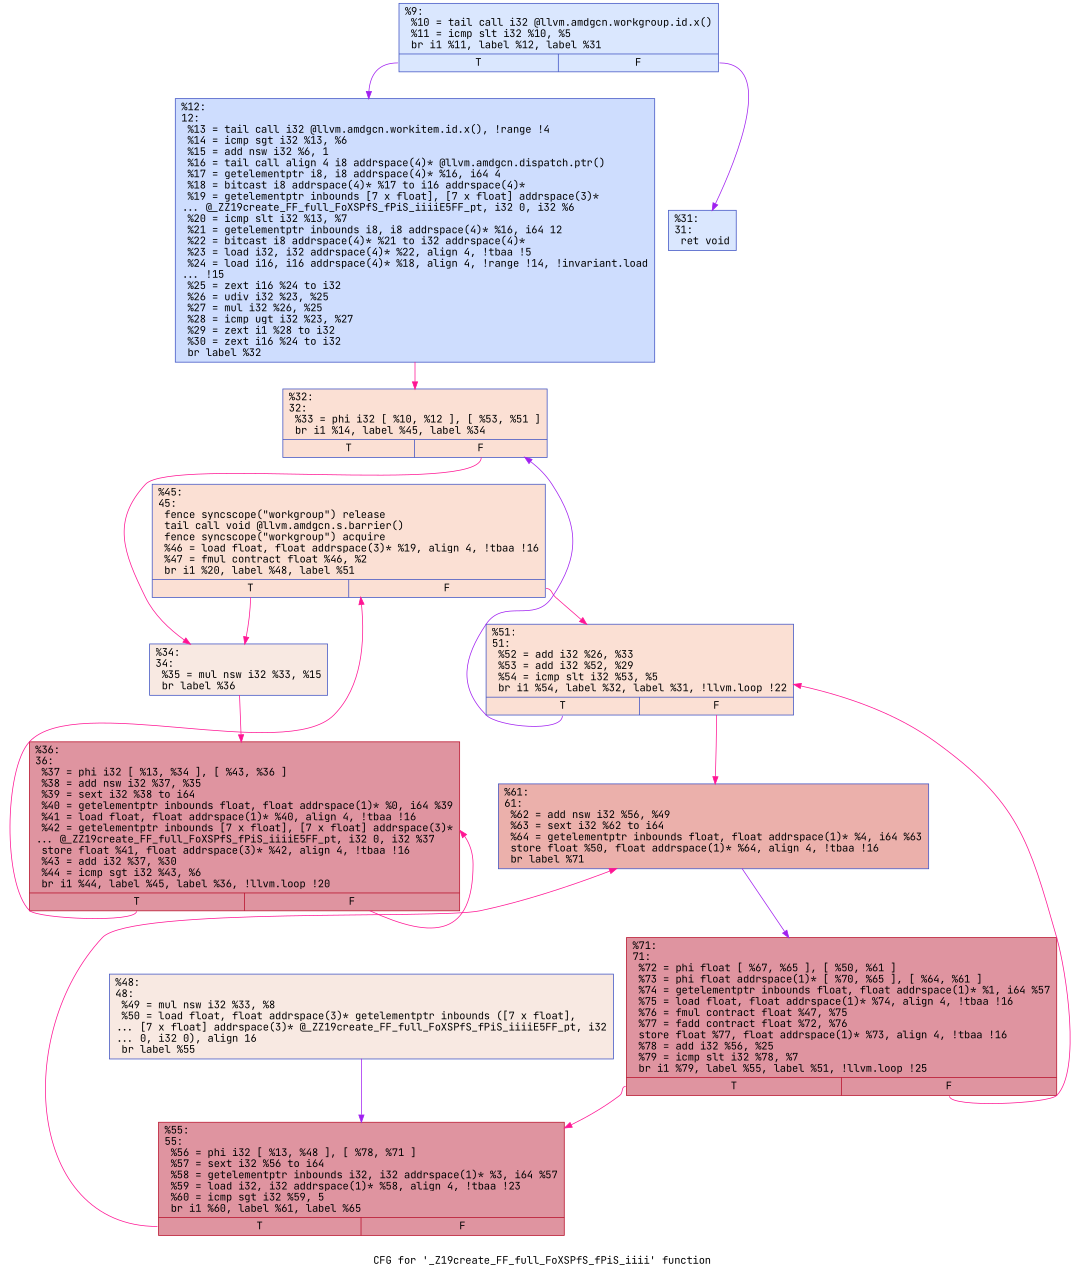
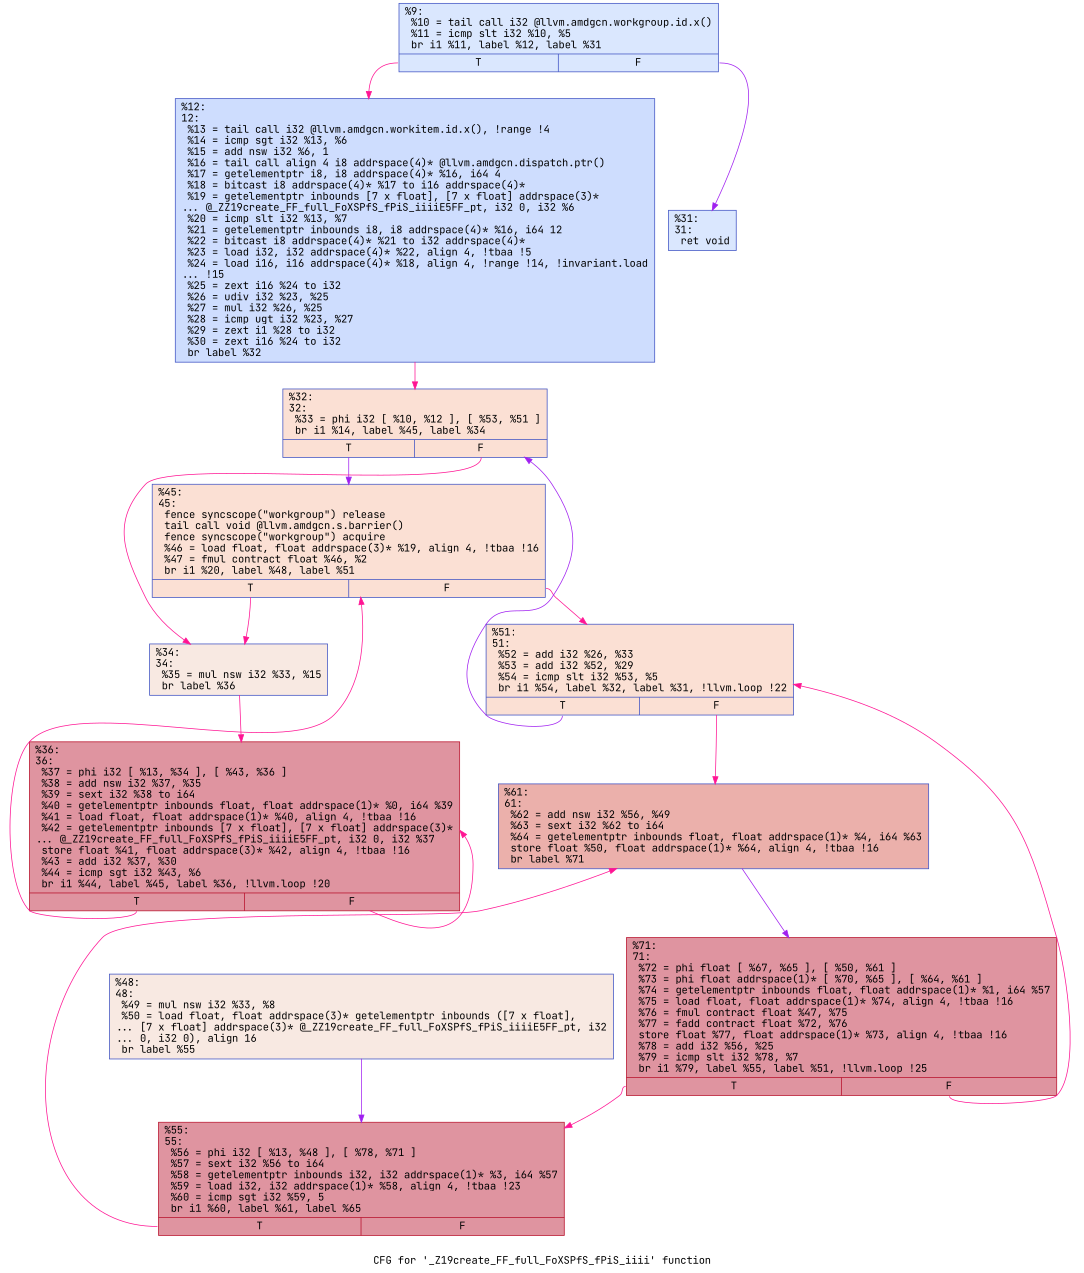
(377, 70) -> (377, 70)
none -> (349, 467)
